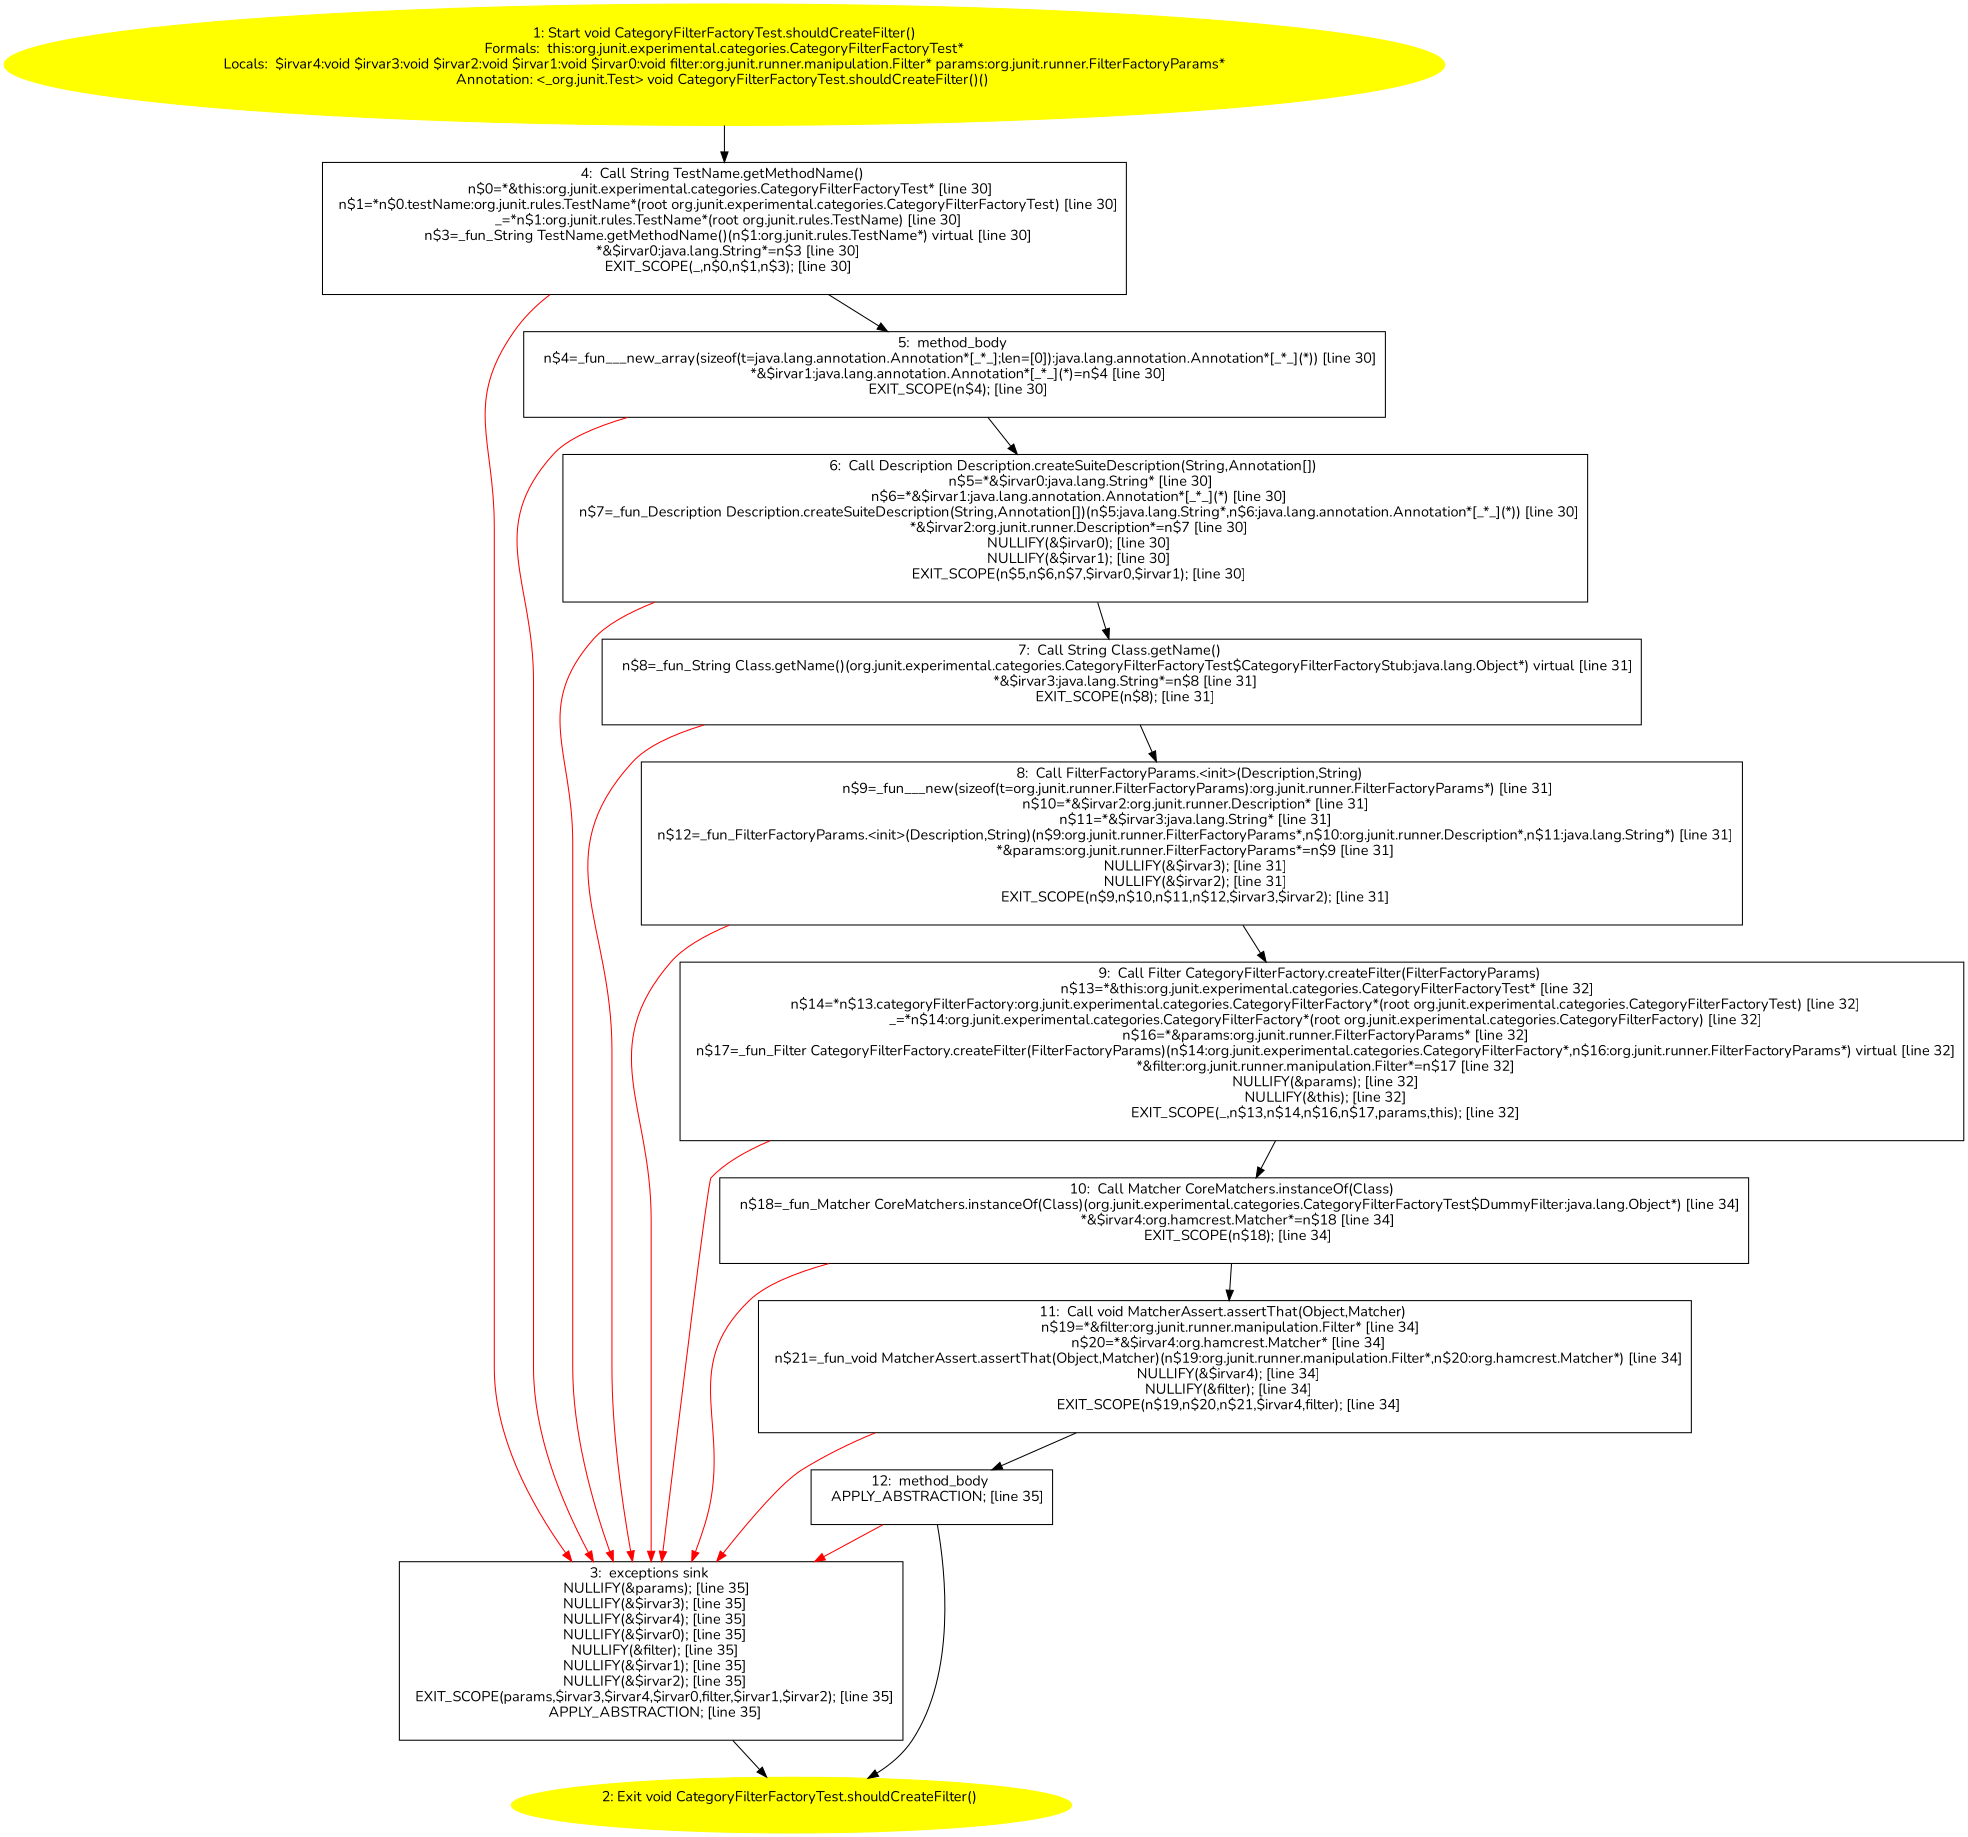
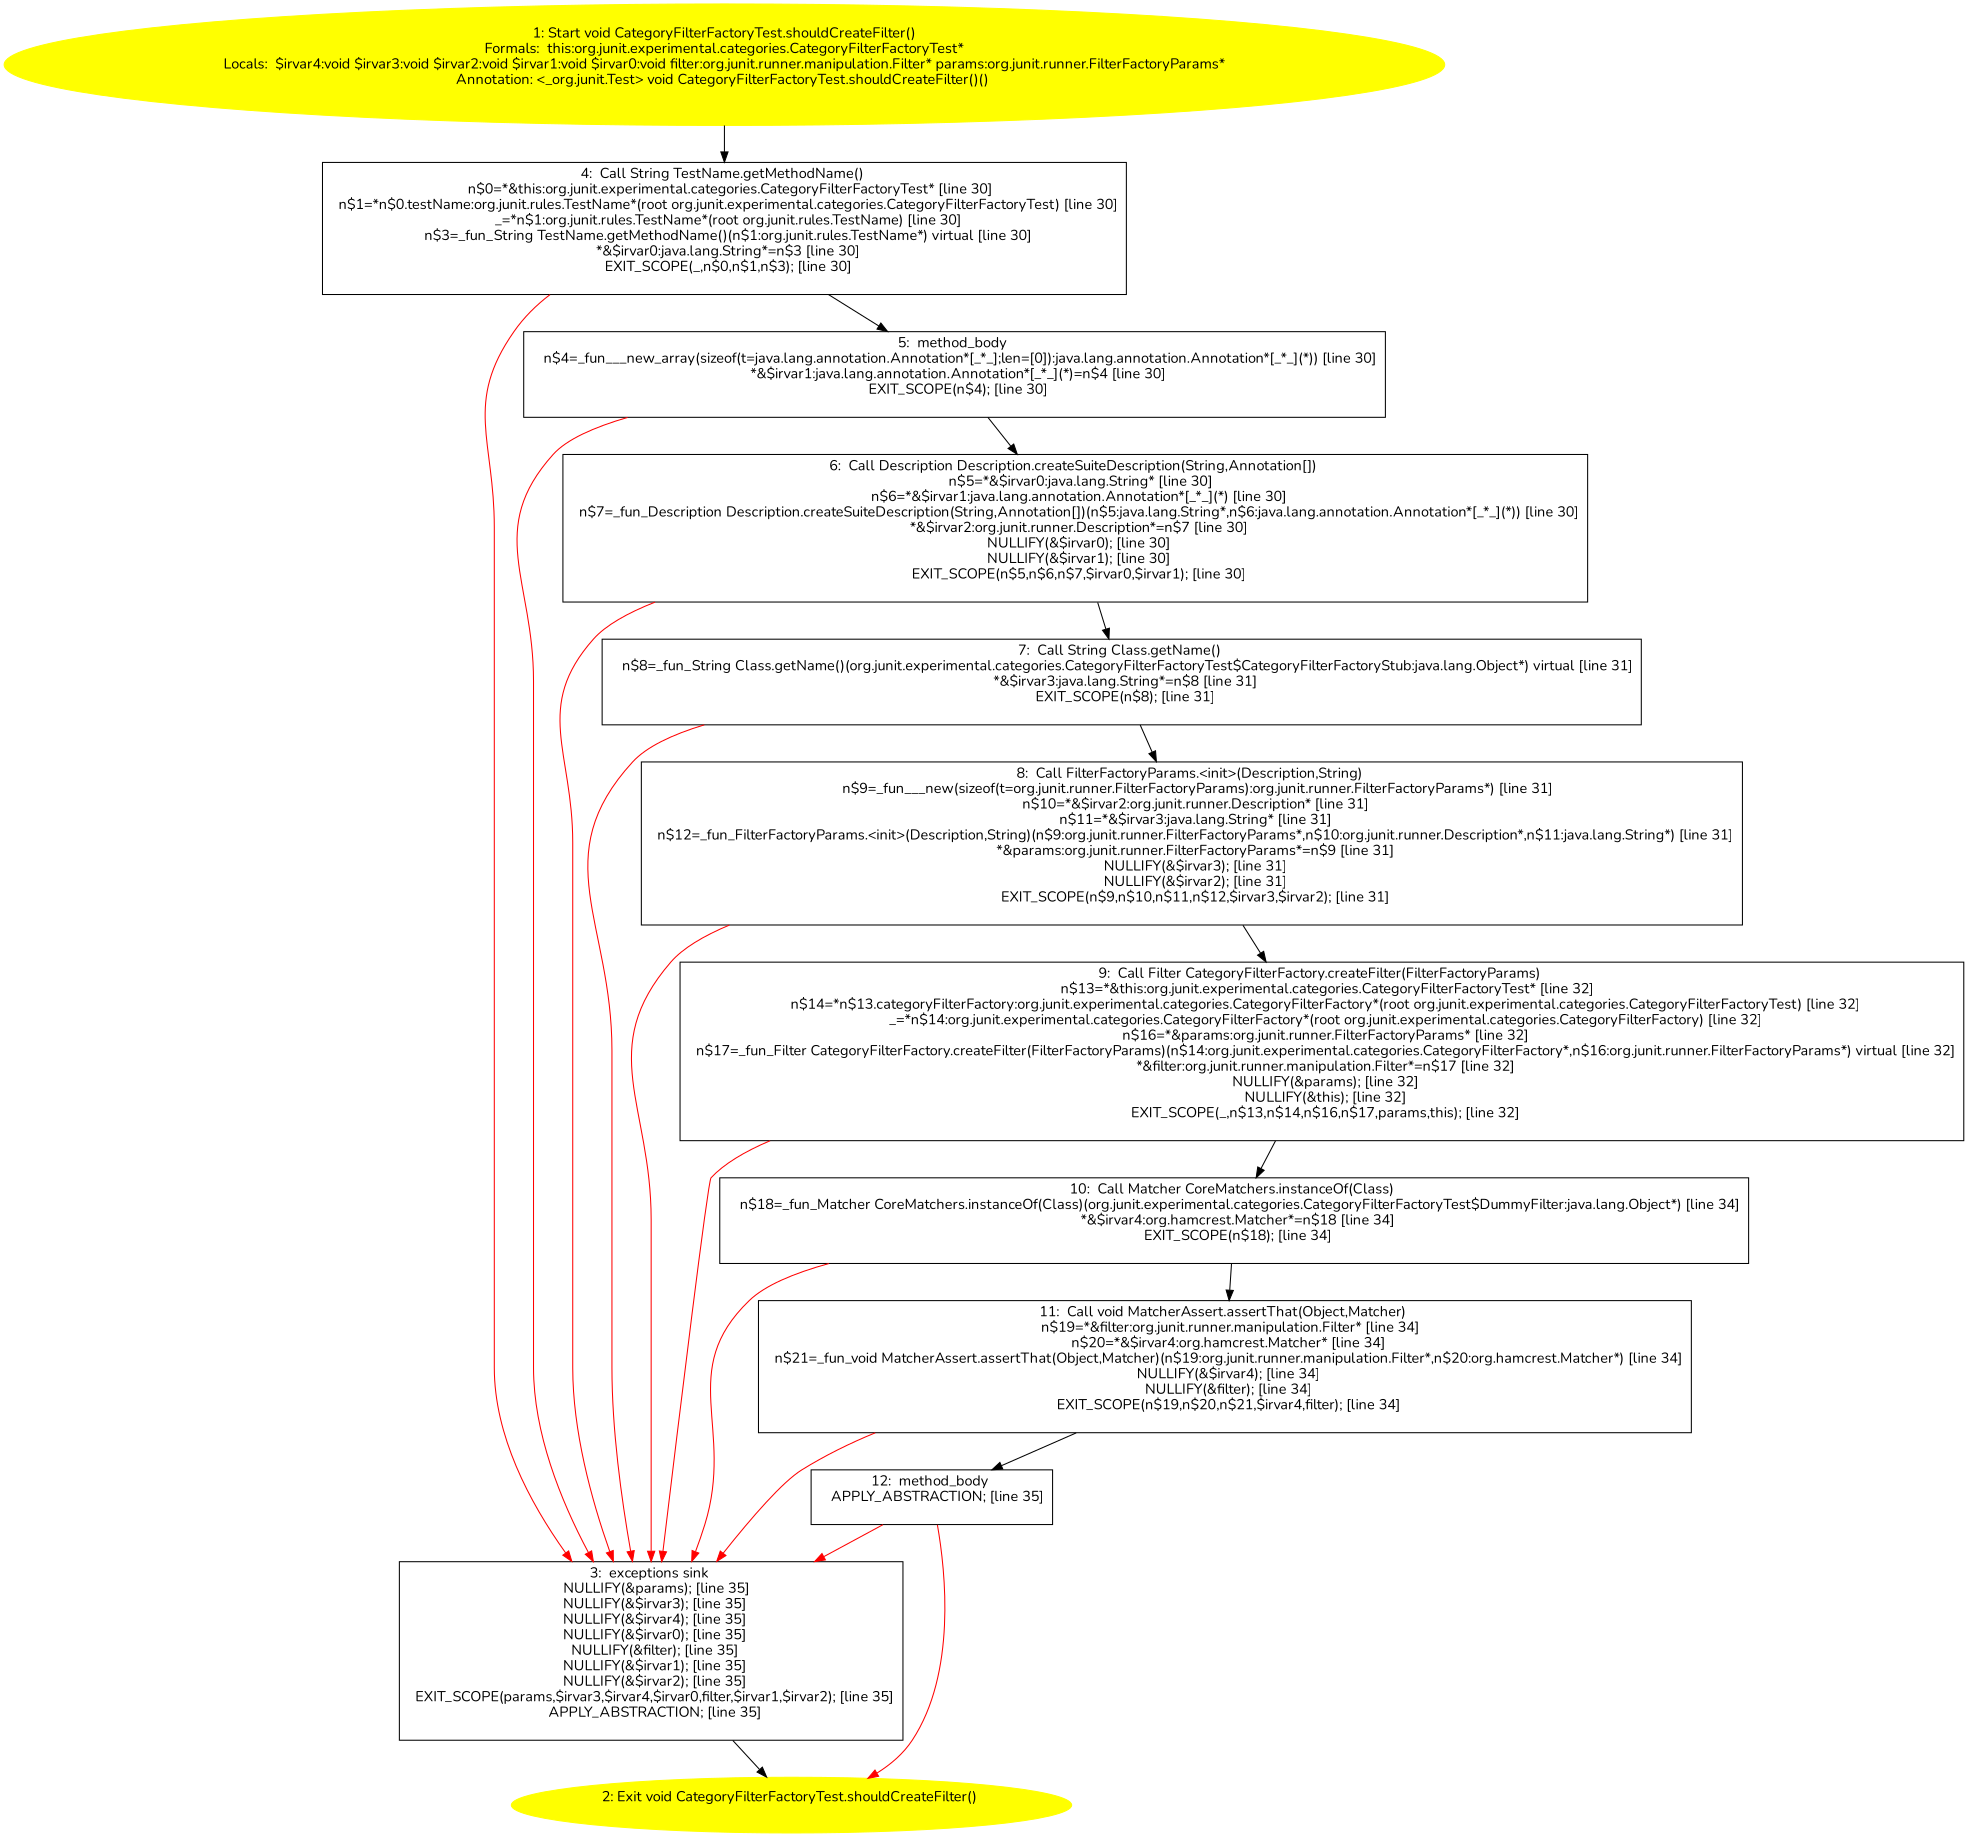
(941, 1659) -> (941, 1659)
